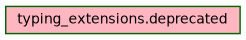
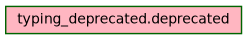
(123, 20) -> (124, 20)
